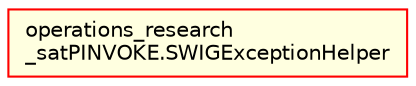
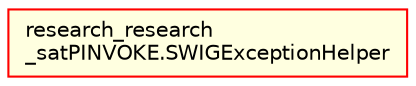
(208, 43) -> (208, 43)
